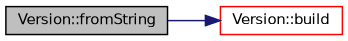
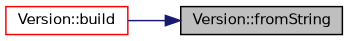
(187, 21) -> (147, 21)
